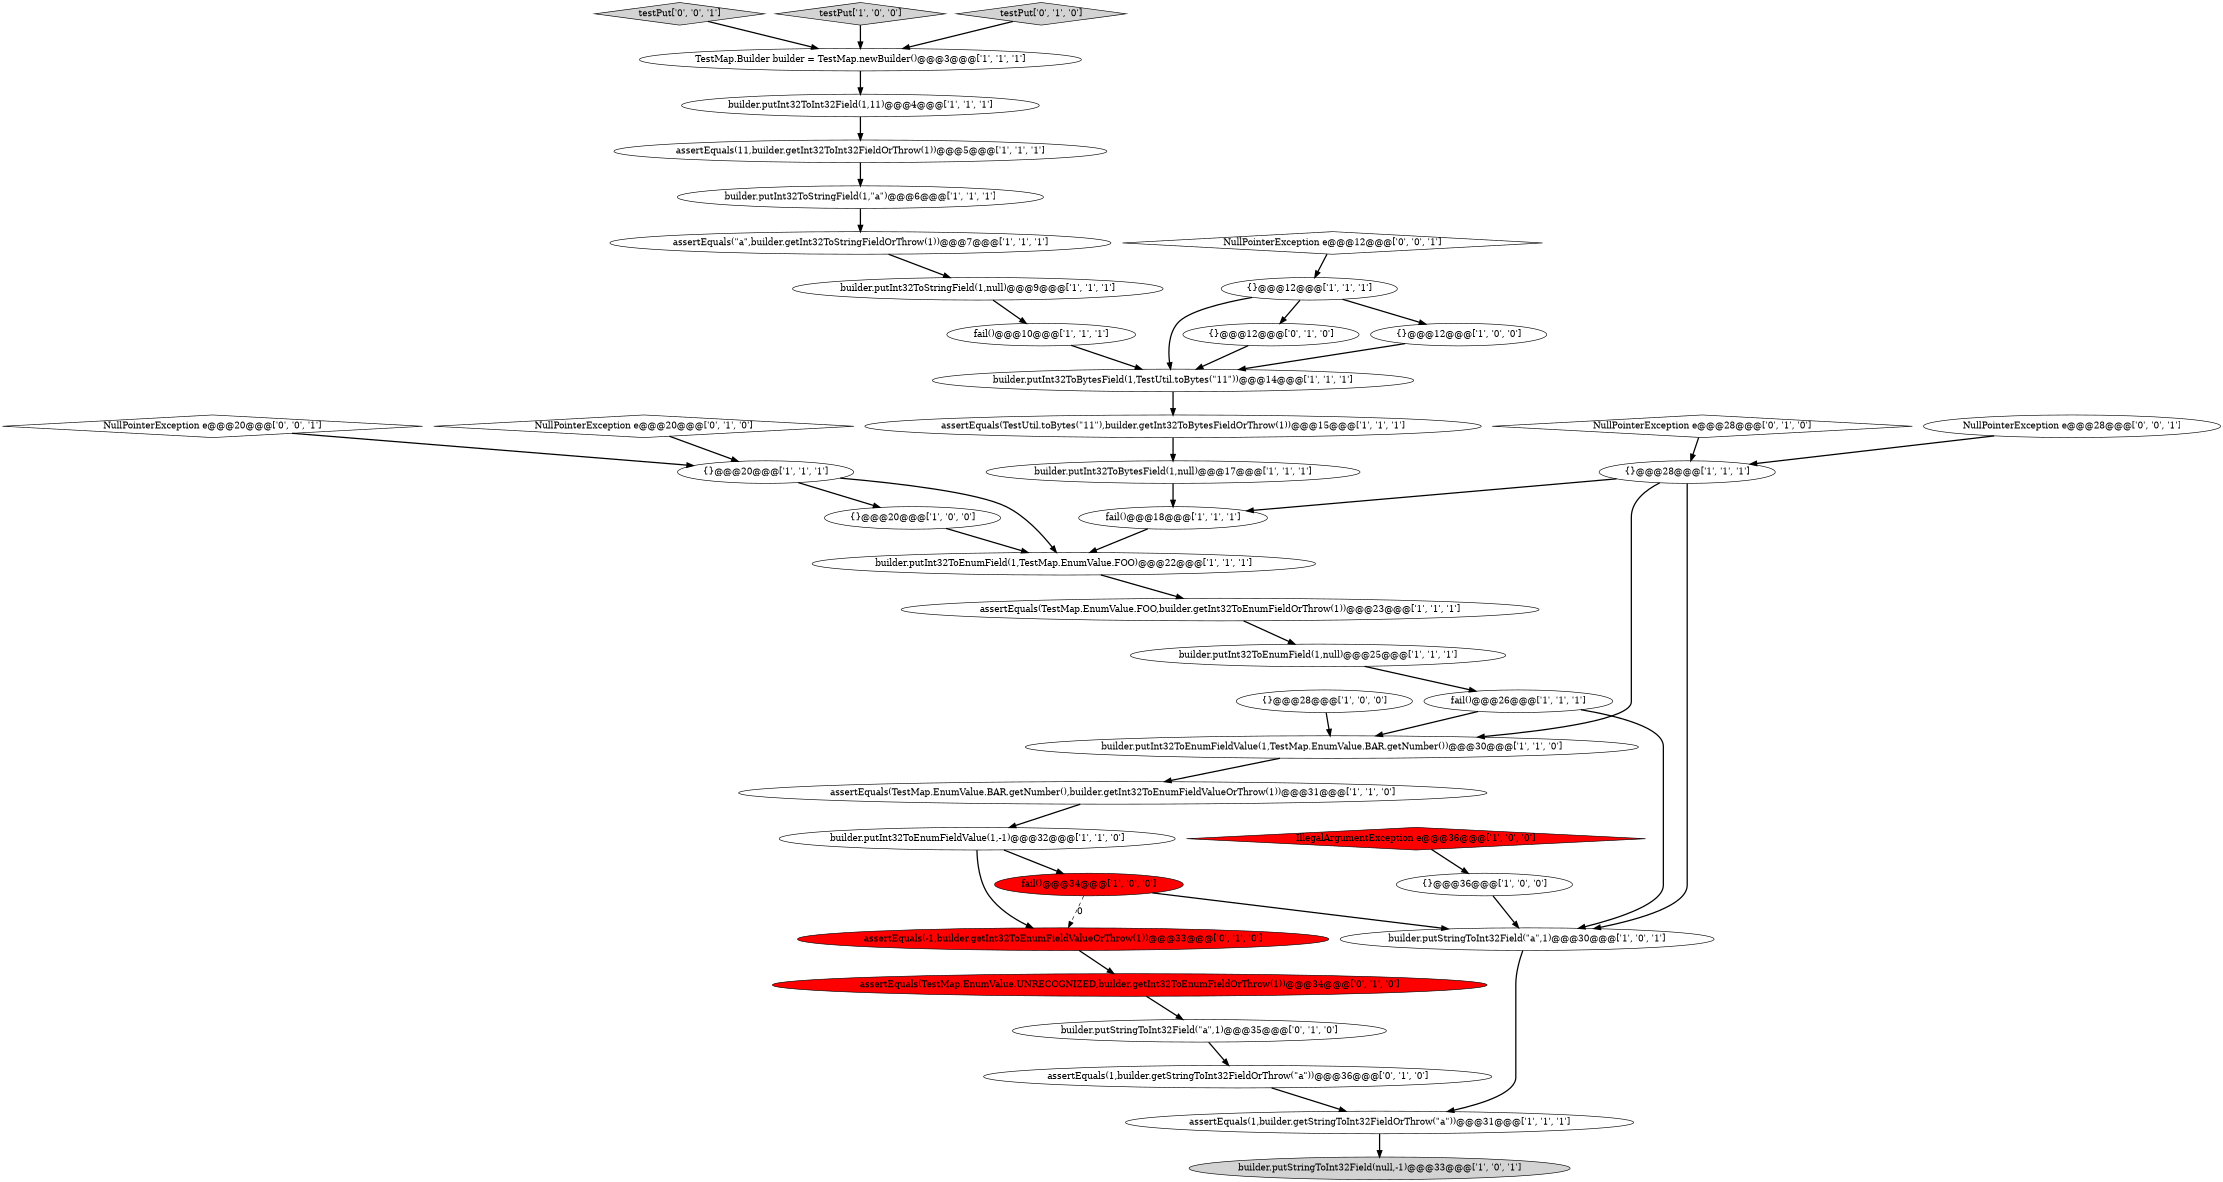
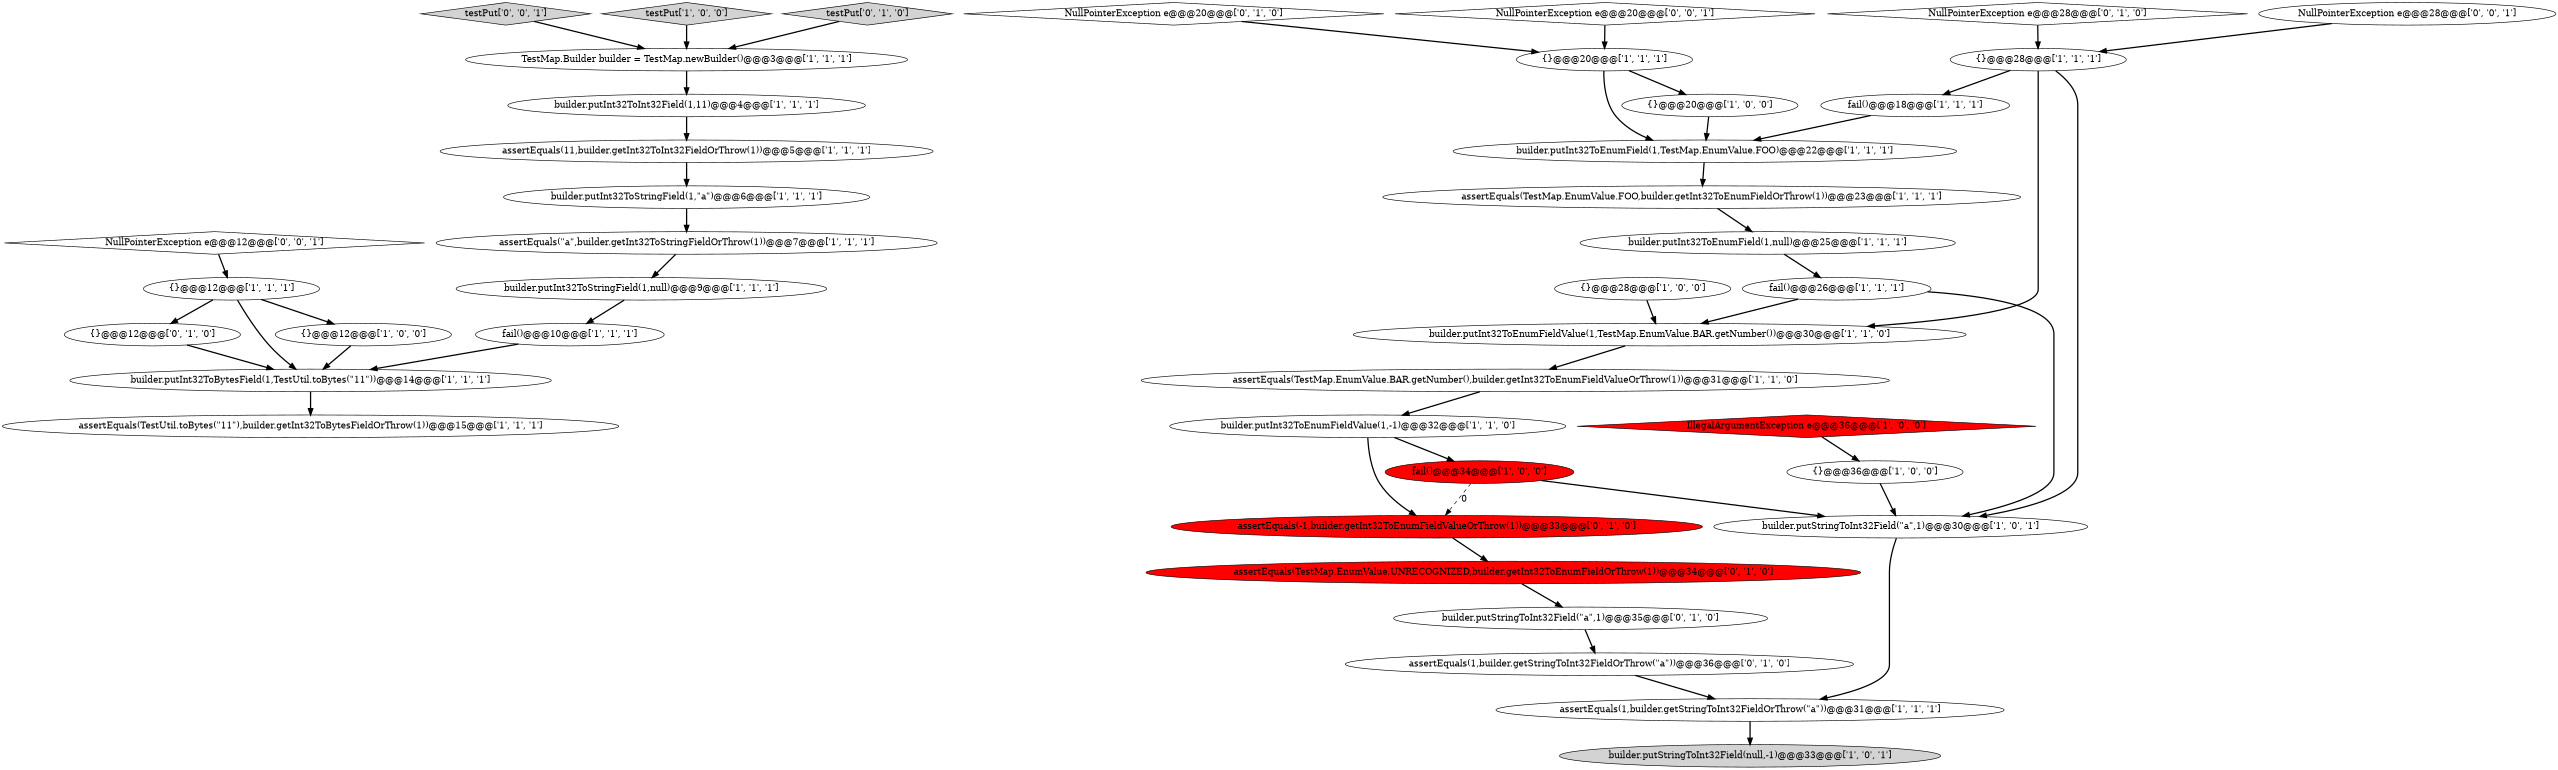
(1173, 472) -> none
